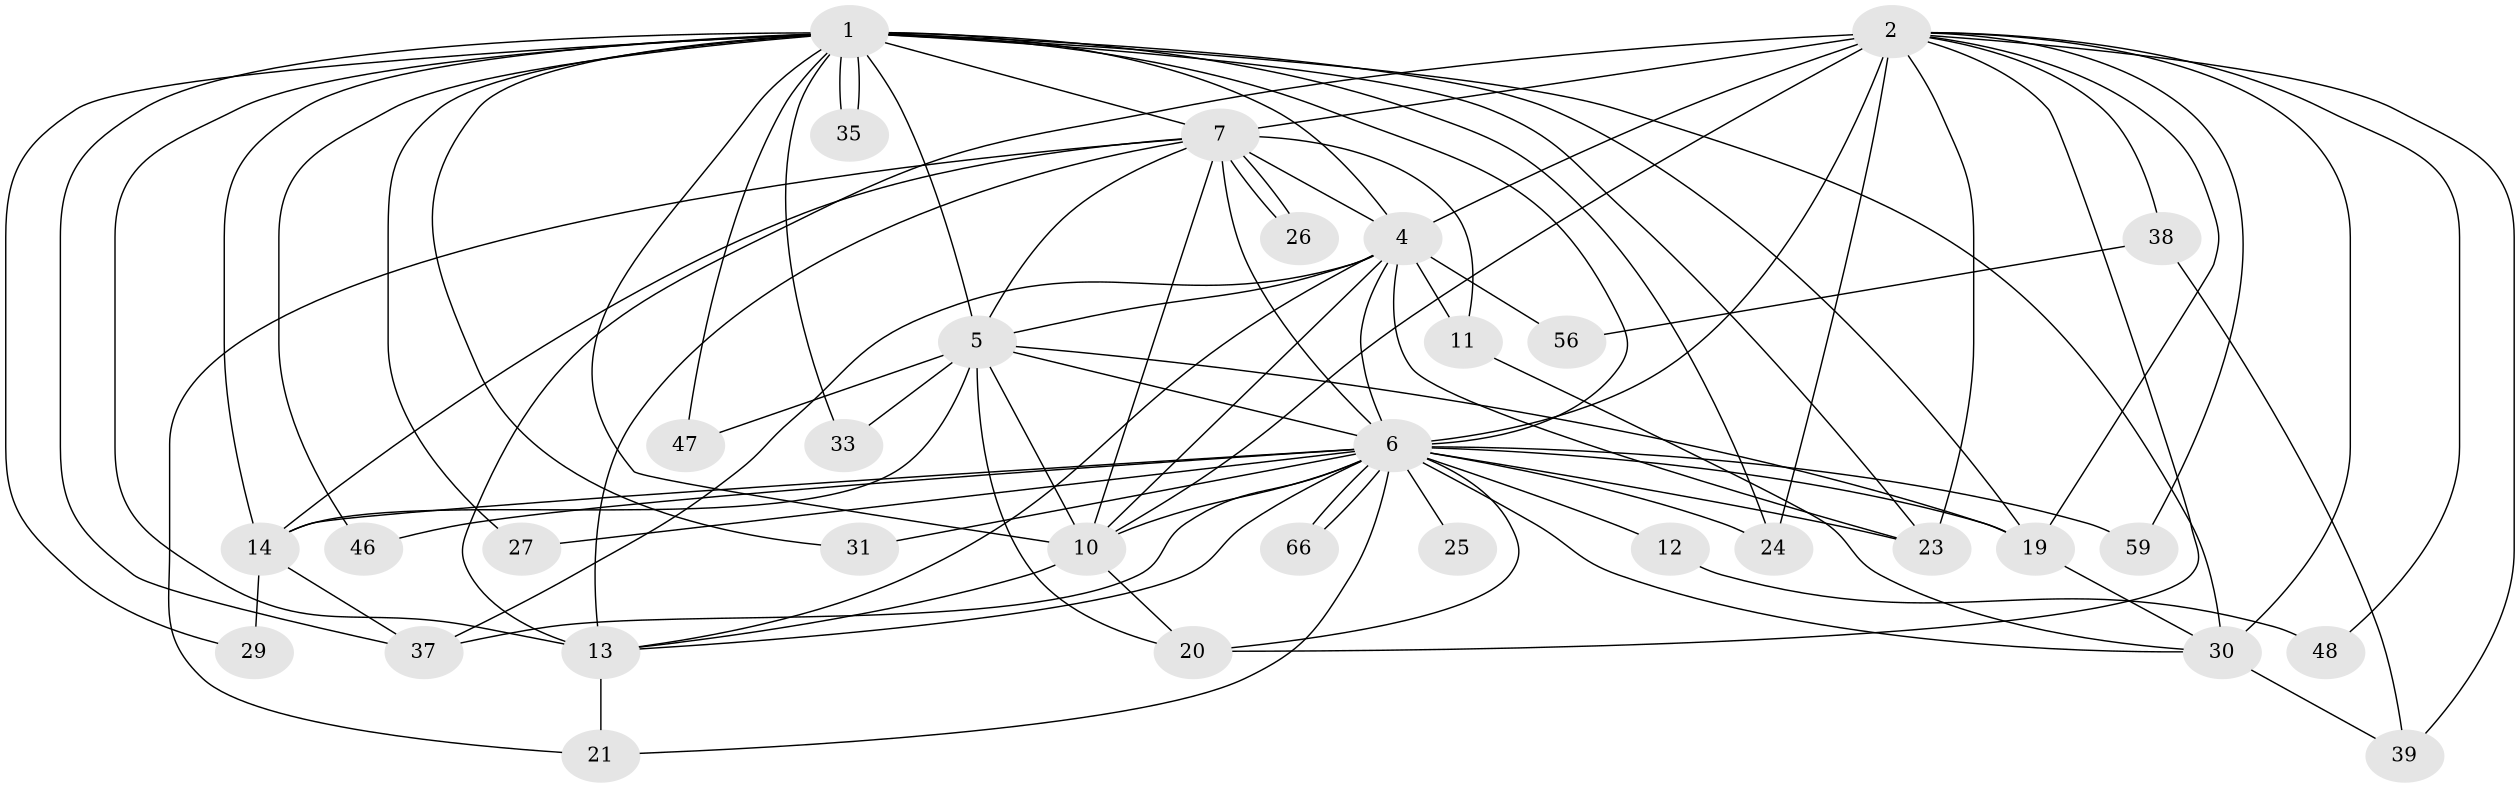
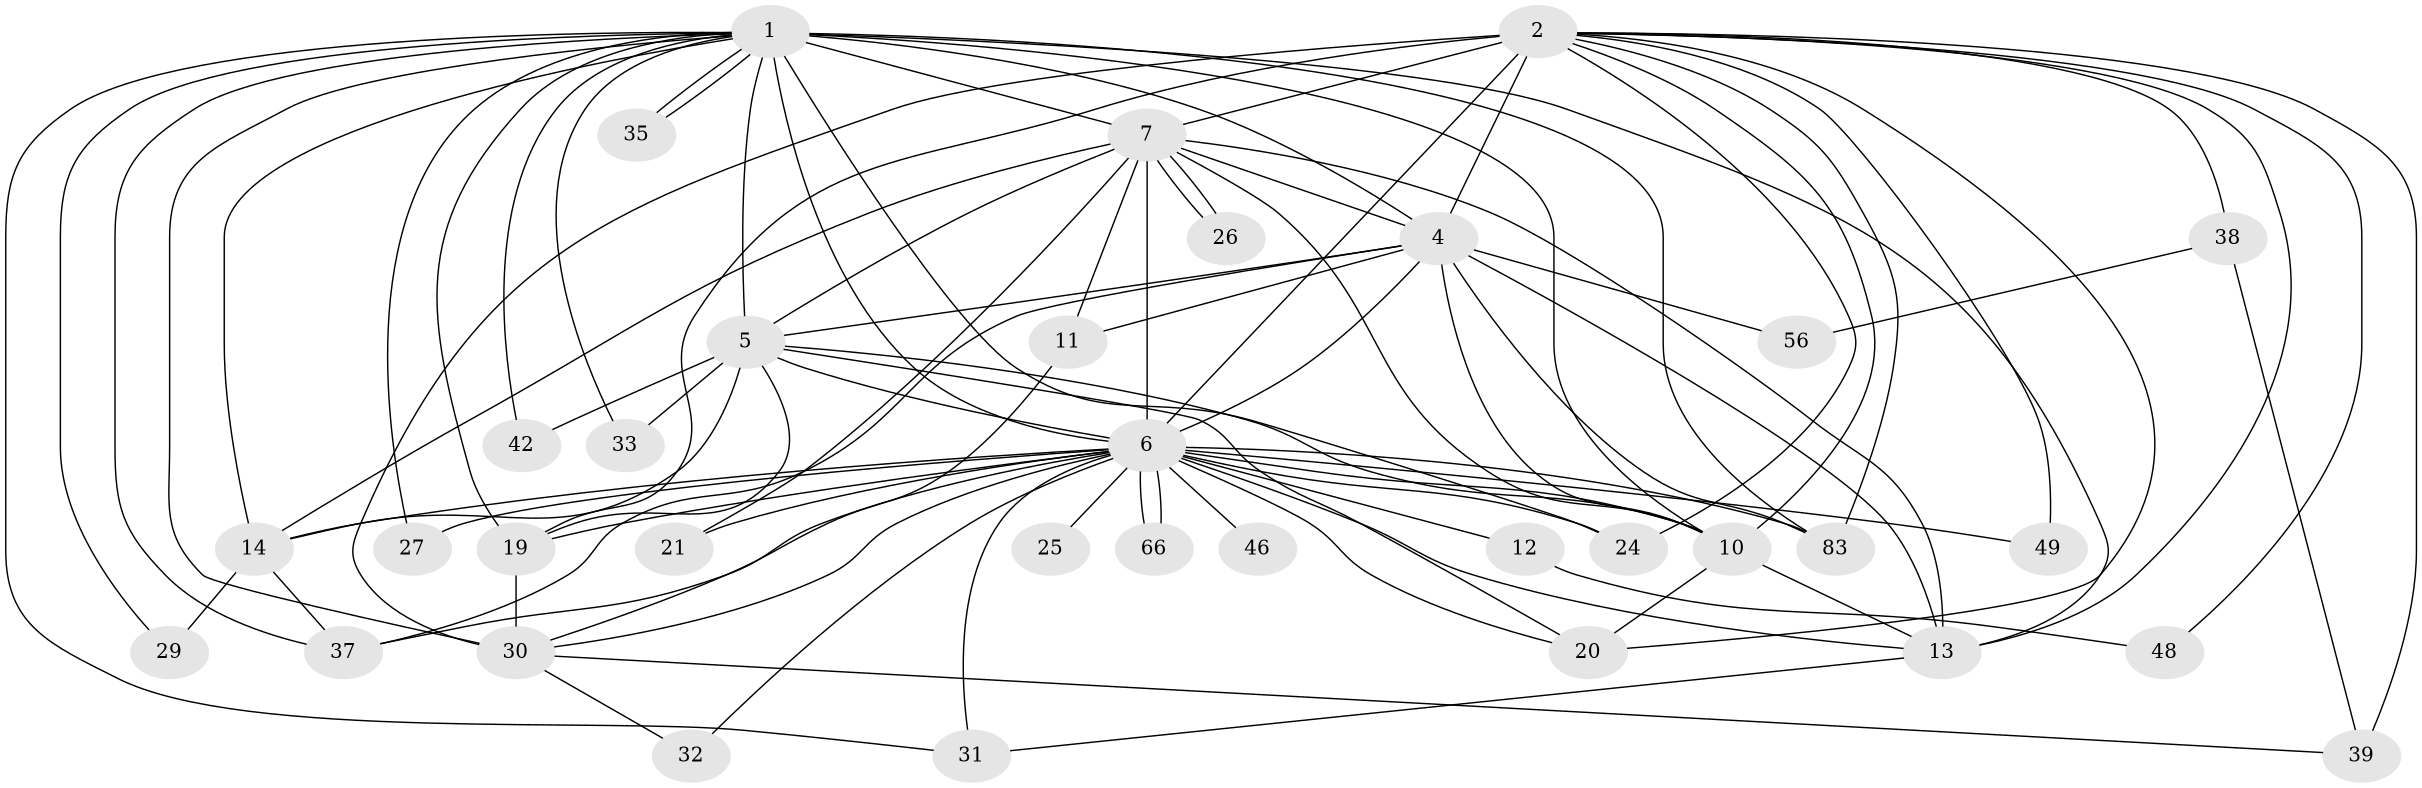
(366, 123) -> none
(686, 446) -> (522, 446)
(1932, 549) -> (1836, 549)
(2139, 549) -> (2048, 549)
(601, 705) -> (1524, 697)
none -> (691, 756)
